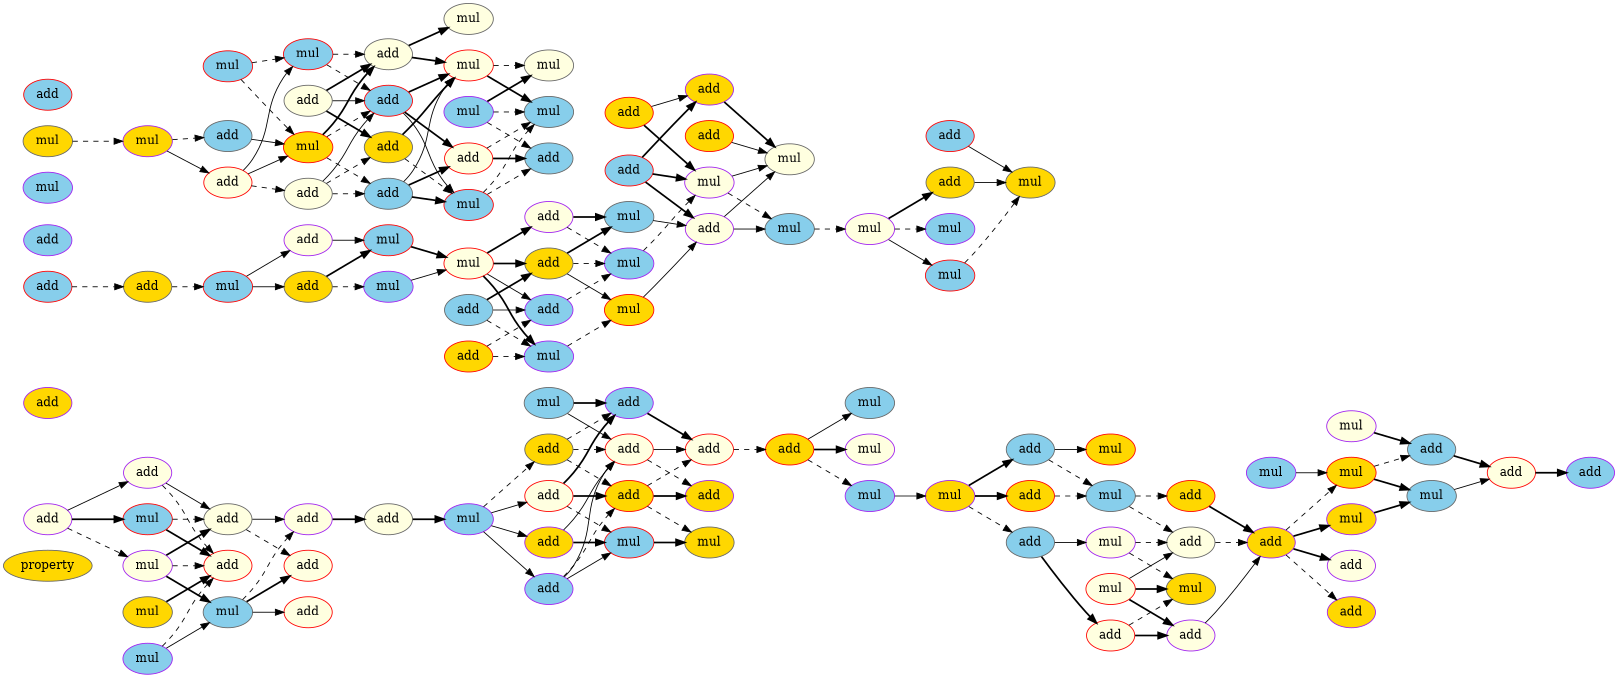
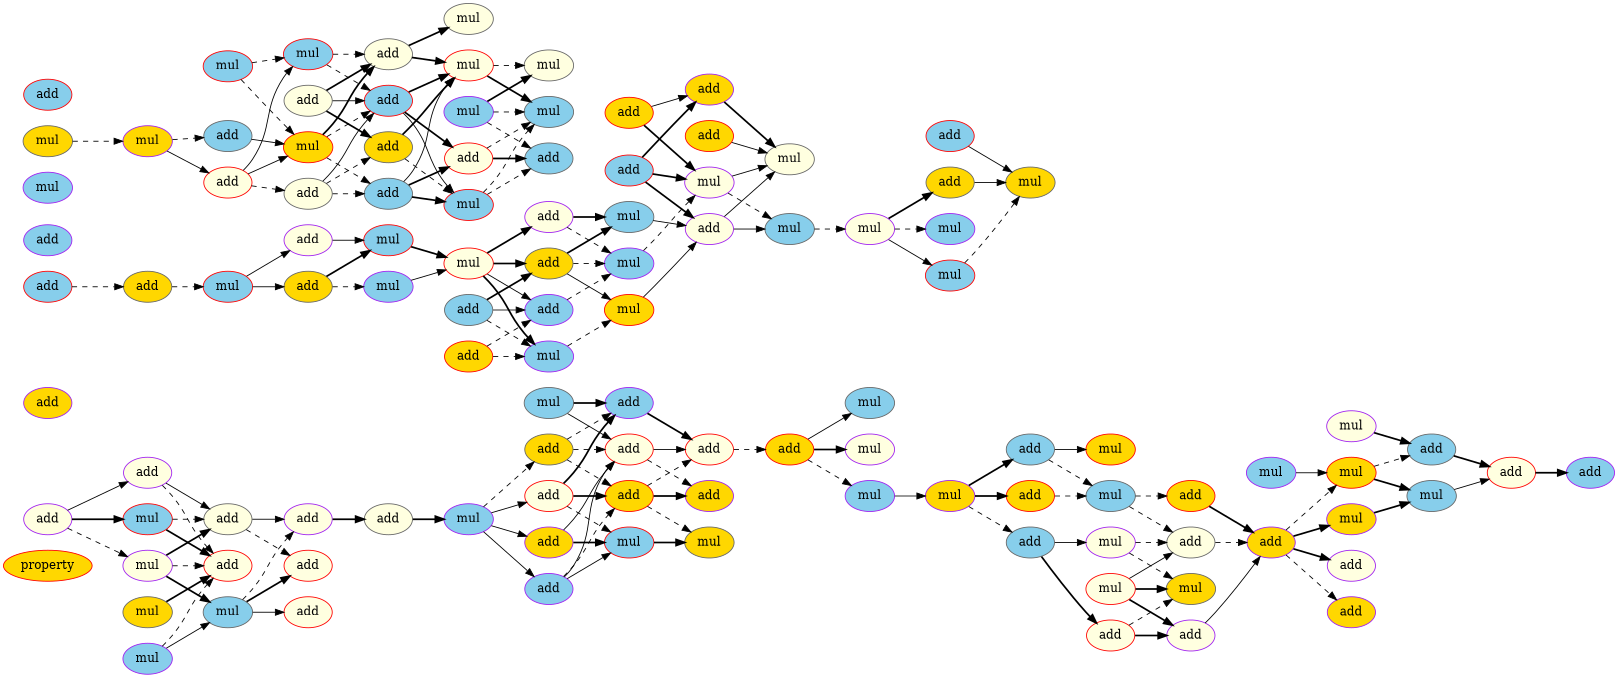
(48, 566) -> (48, 566)
